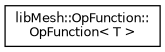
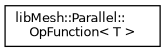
(83, 26) -> (83, 26)
